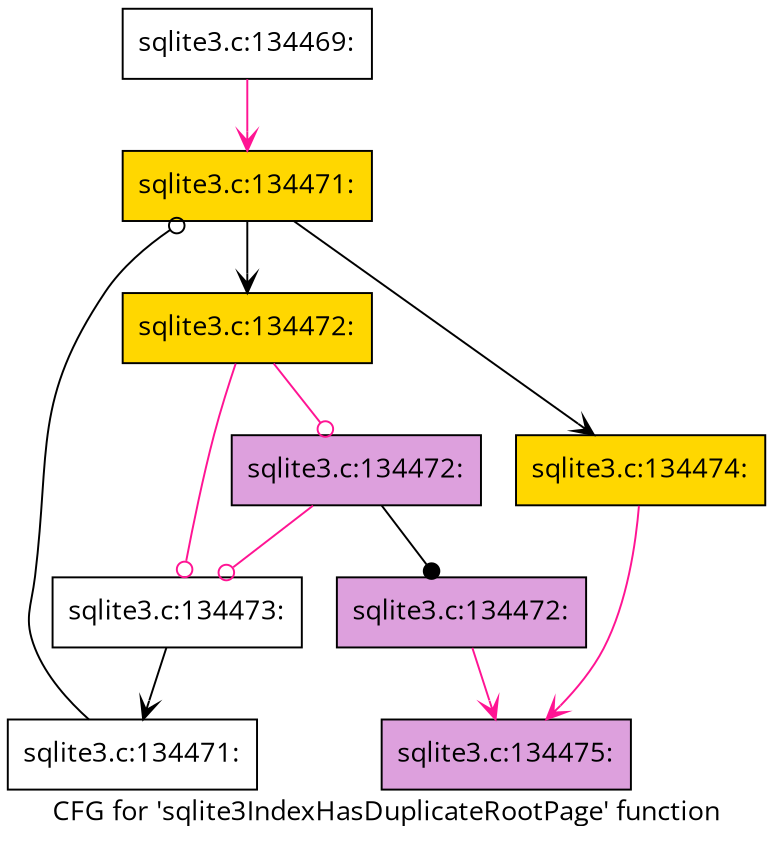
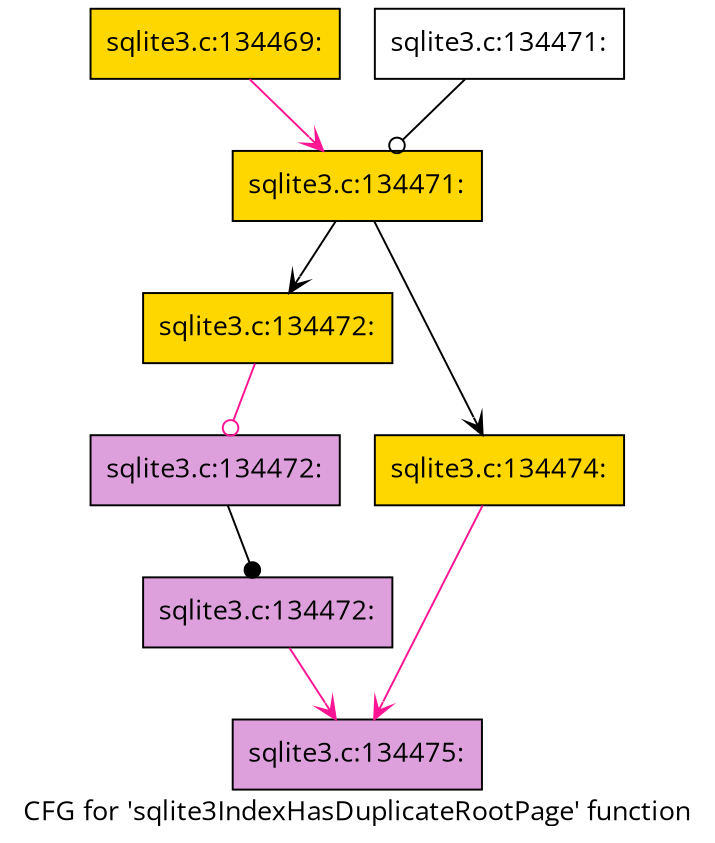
(247, 44) -> (215, 44)
(177, 612) -> none
